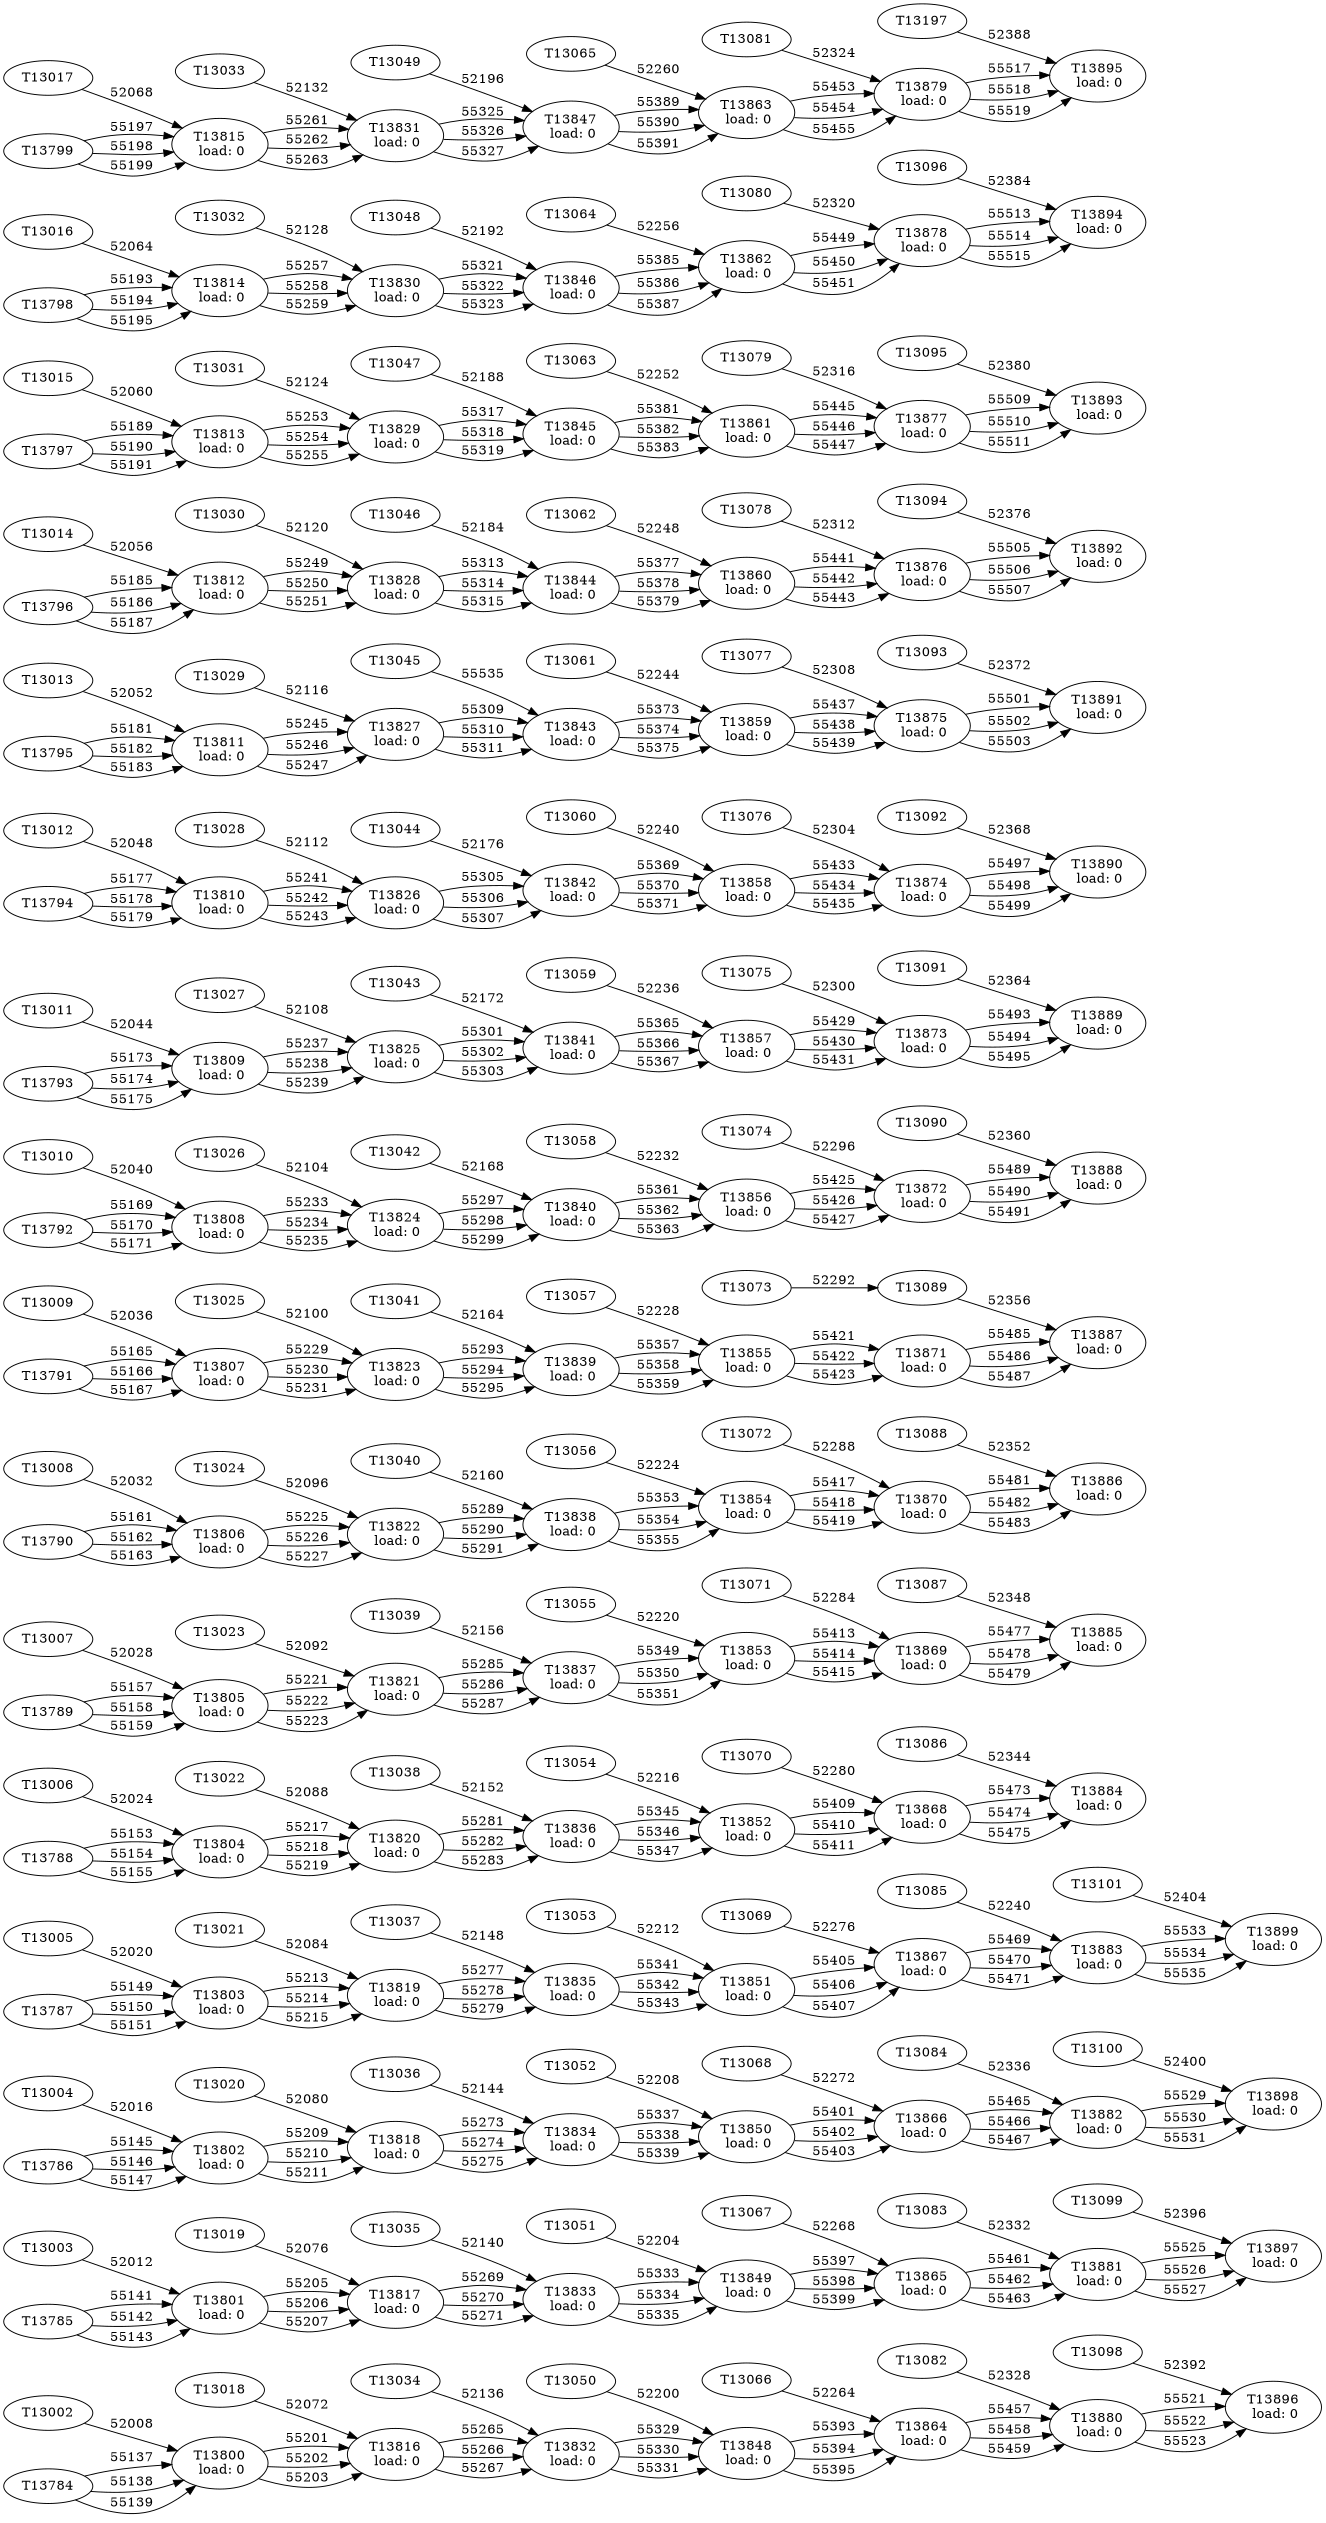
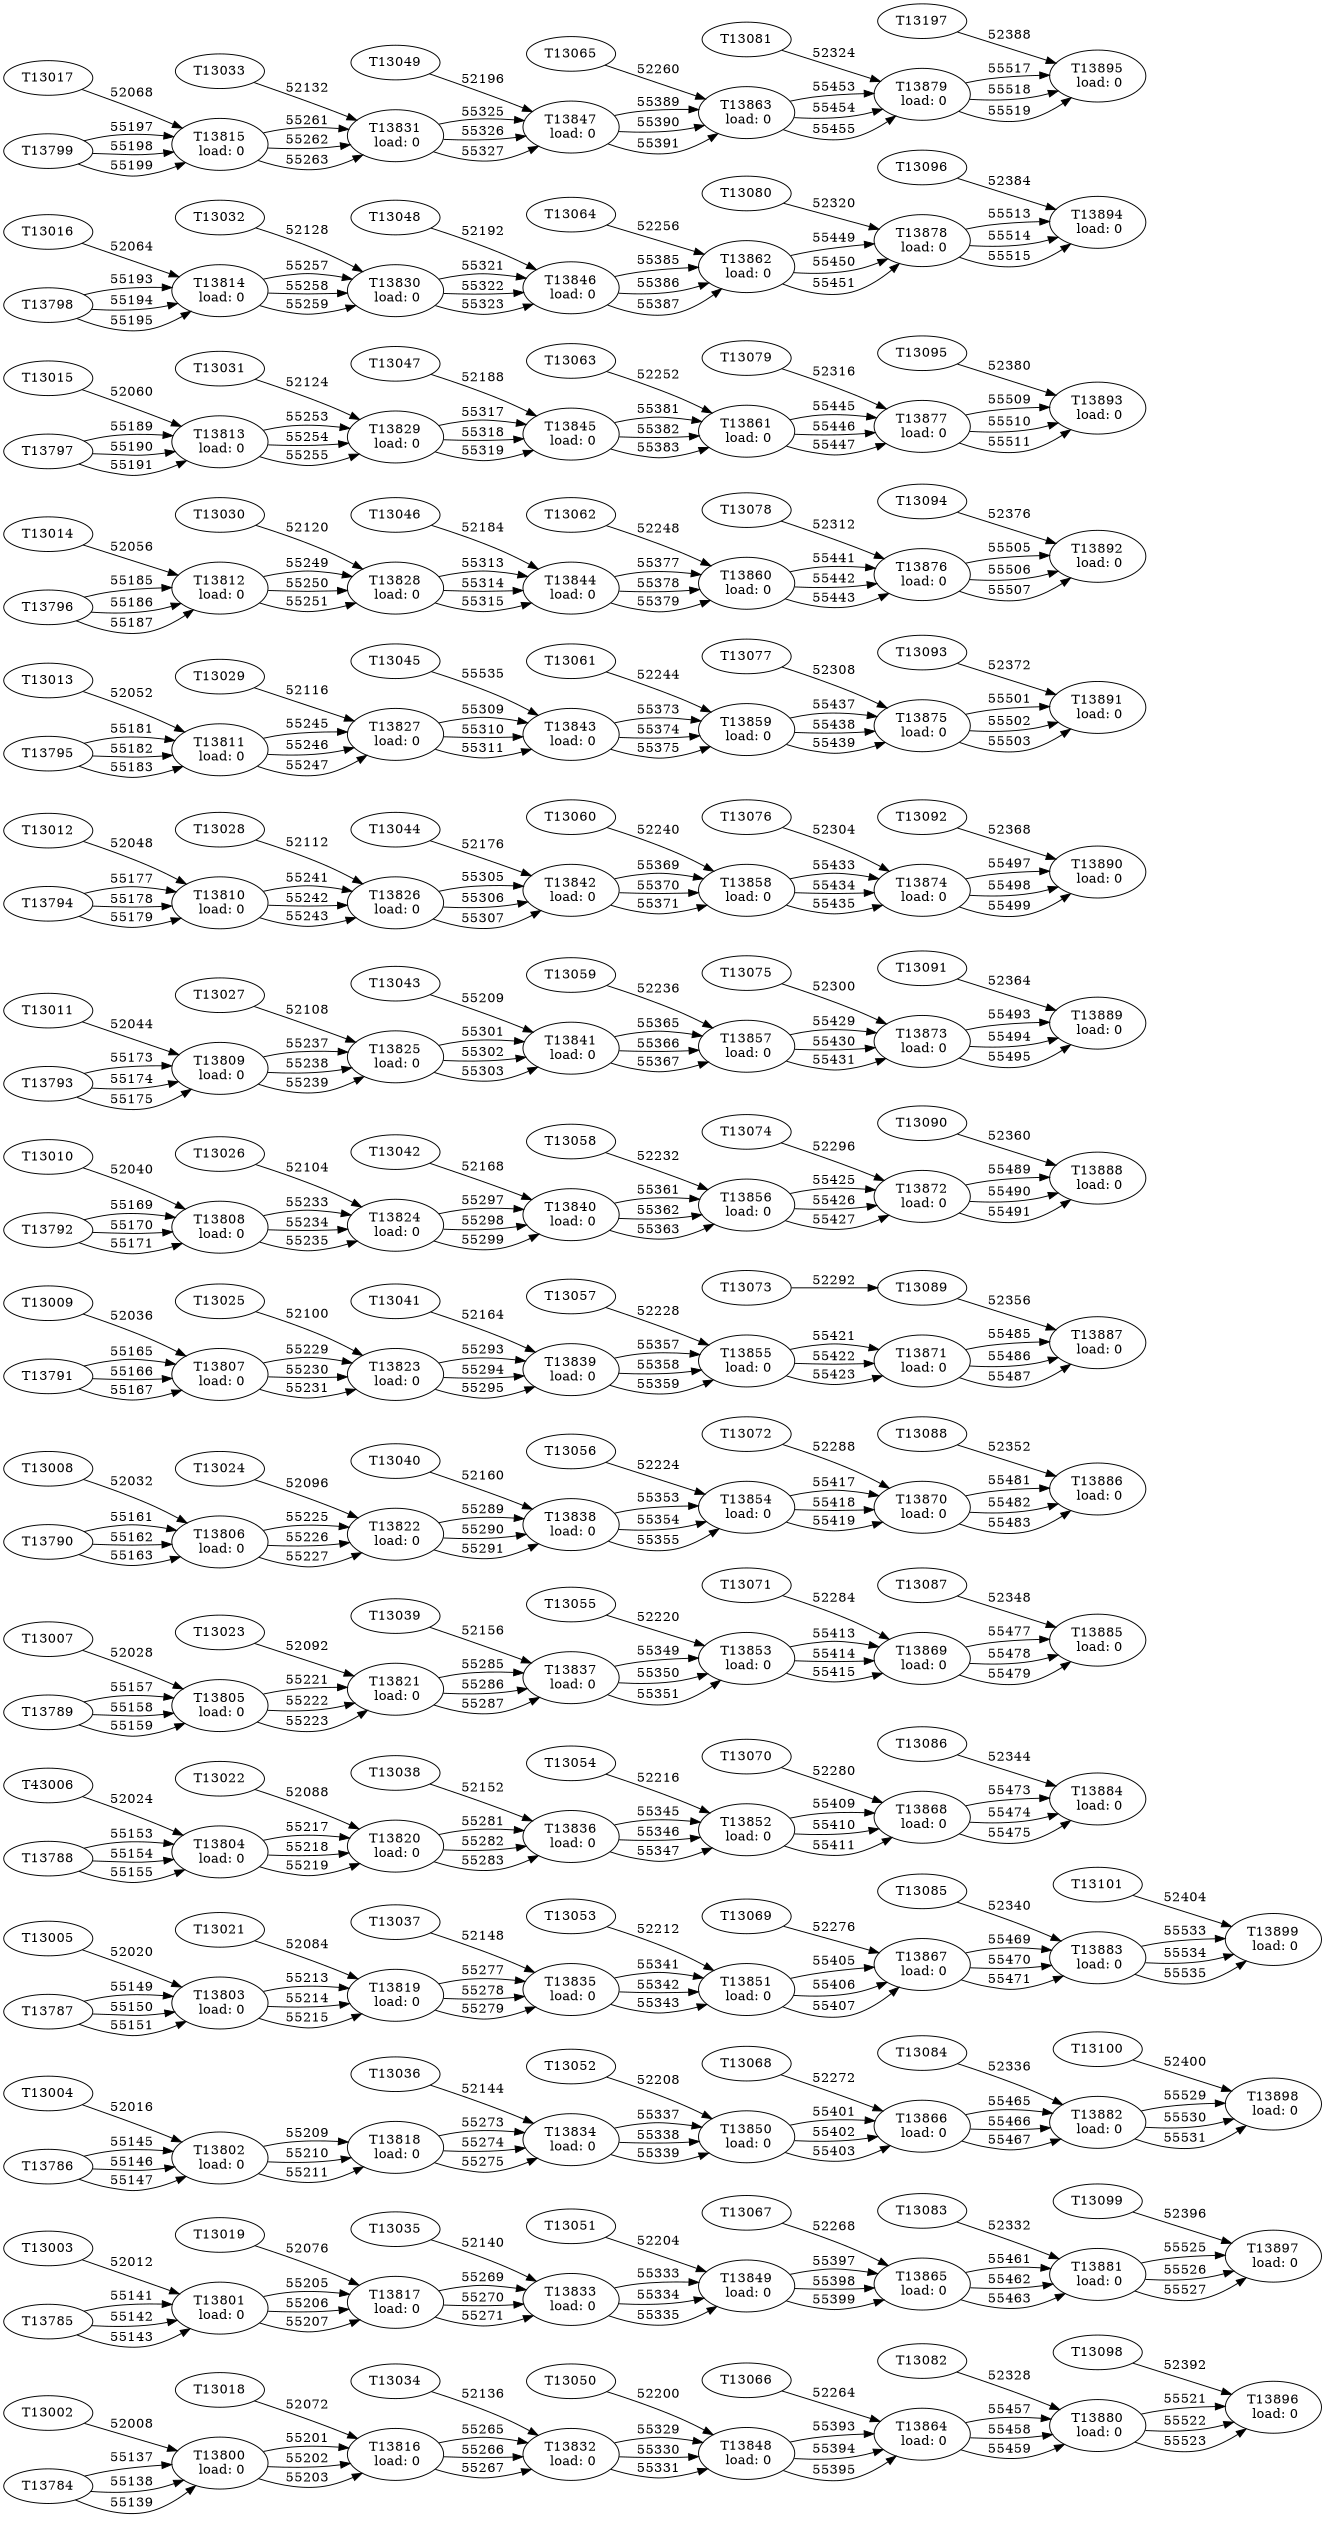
(483, 999) -> (483, 999)
(48, 1786) -> (48, 1786)
(1010, 1906) -> (1010, 1906)
(220, 2085) -> none
